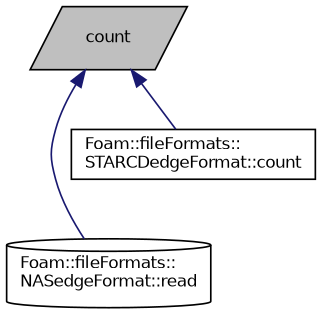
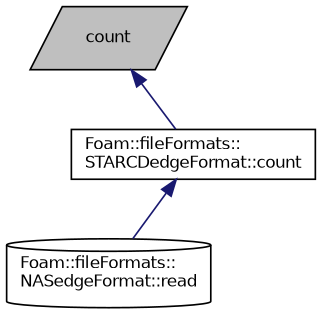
(52, 163) -> (150, 216)
